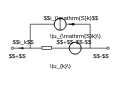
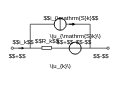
none -> (47, 41)
